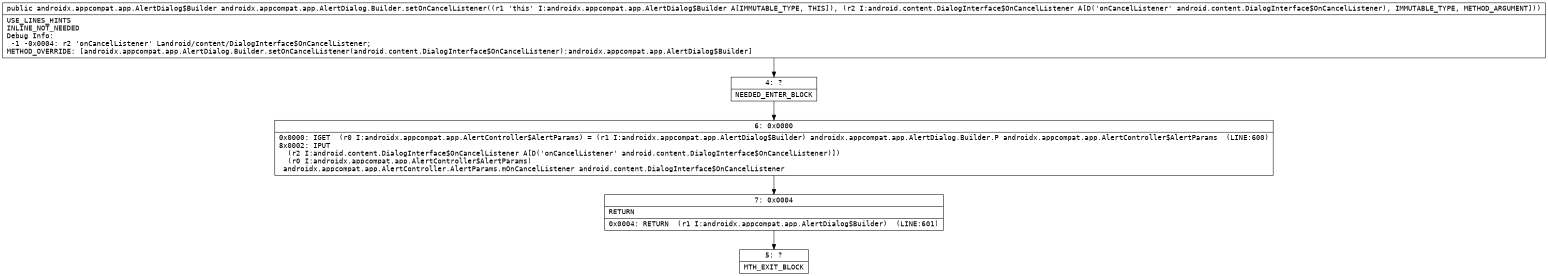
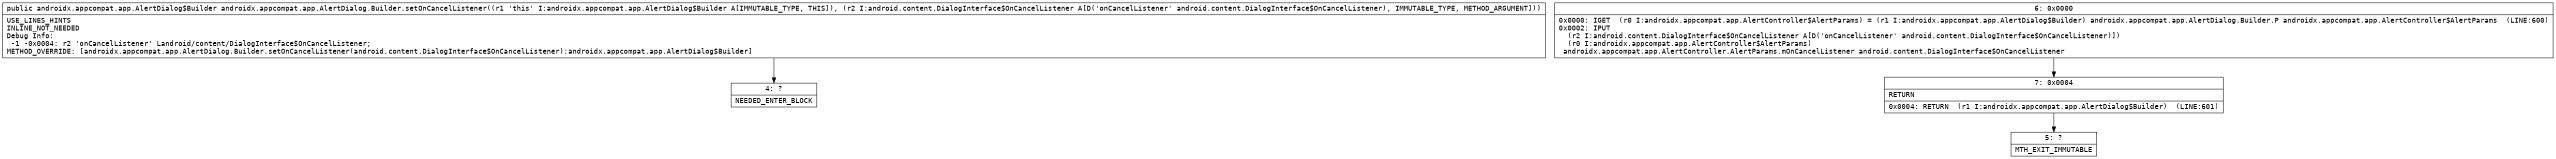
(774, 108) -> none
(309, 146) -> (1589, 28)
(774, 267) -> (2054, 150)
